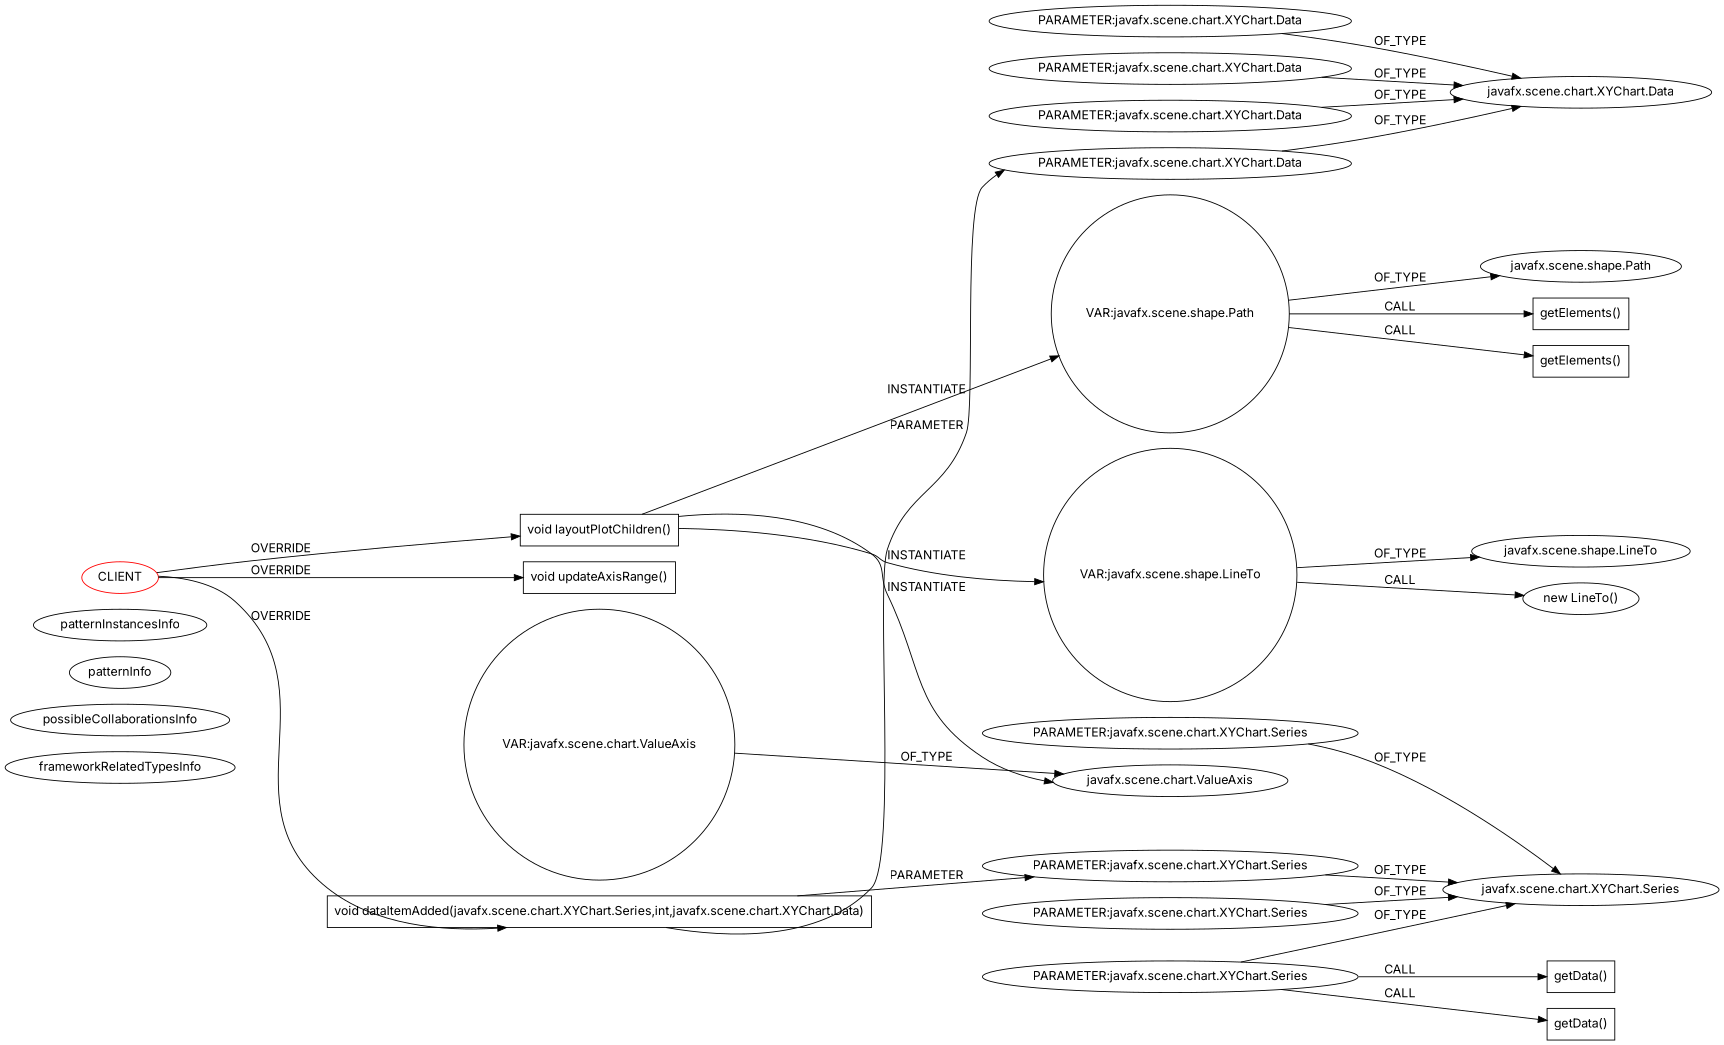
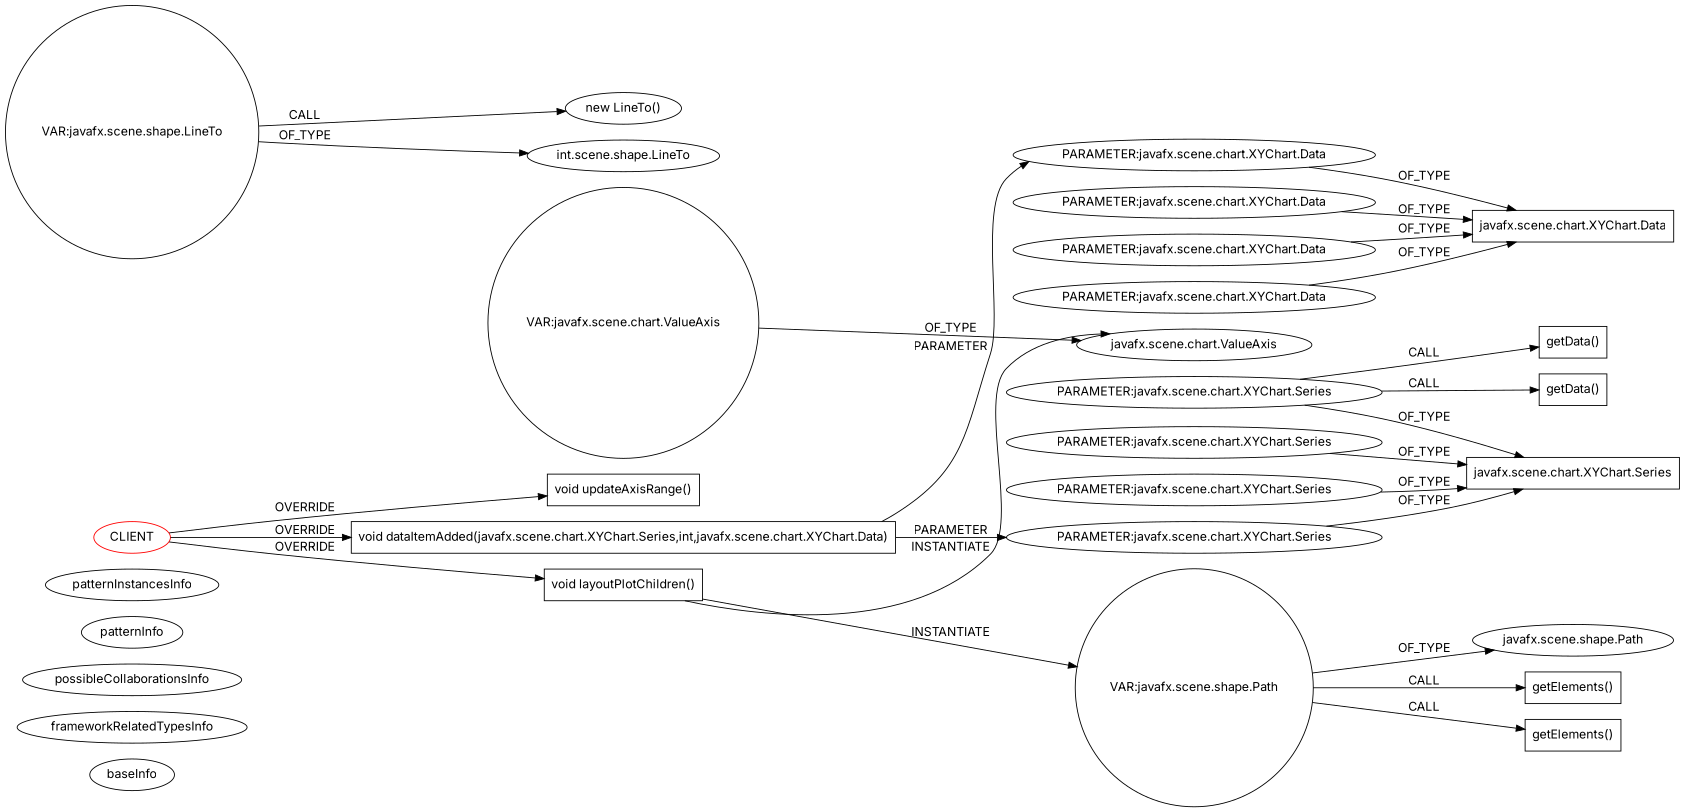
(1581, 92) -> (1573, 226)
(849, 548) -> none
(1581, 551) -> (623, 156)
none -> (132, 775)
(1581, 890) -> (1573, 473)
